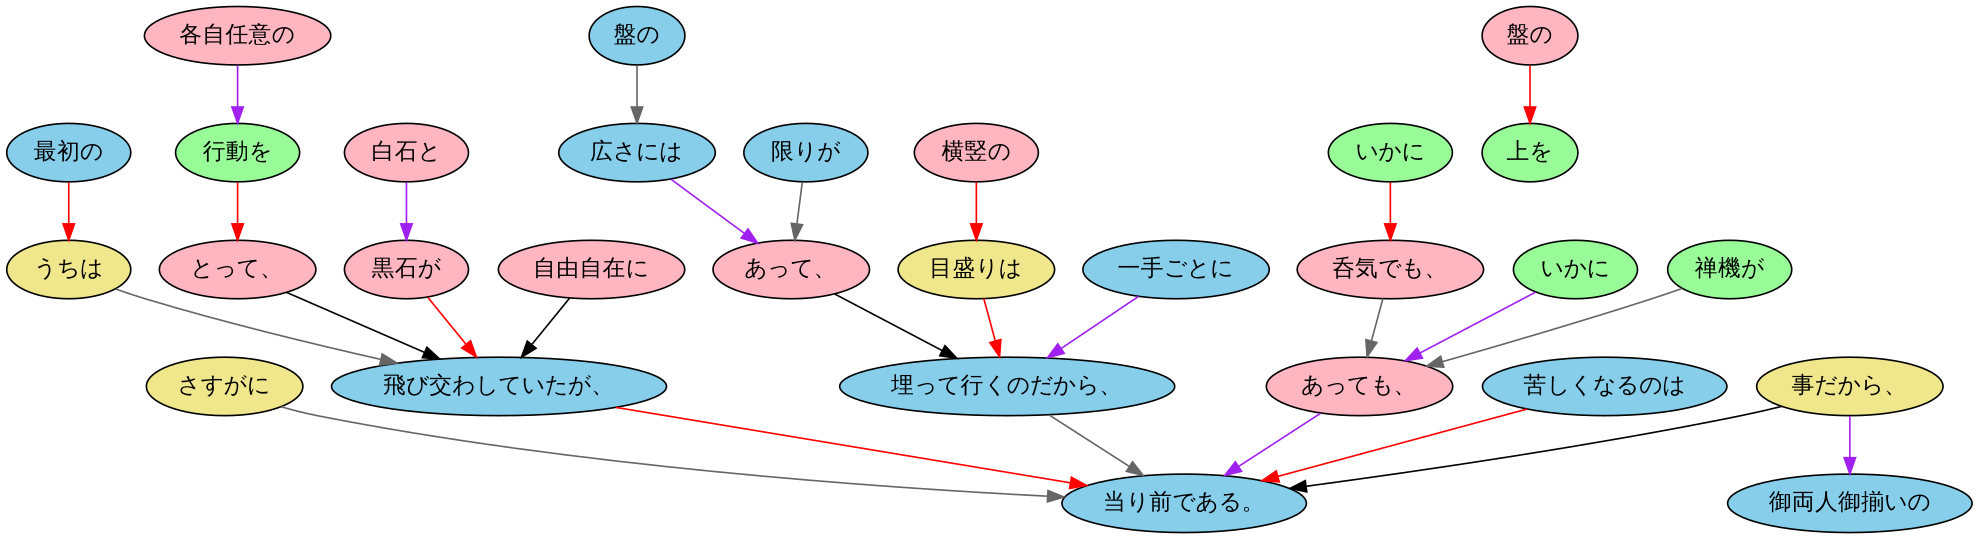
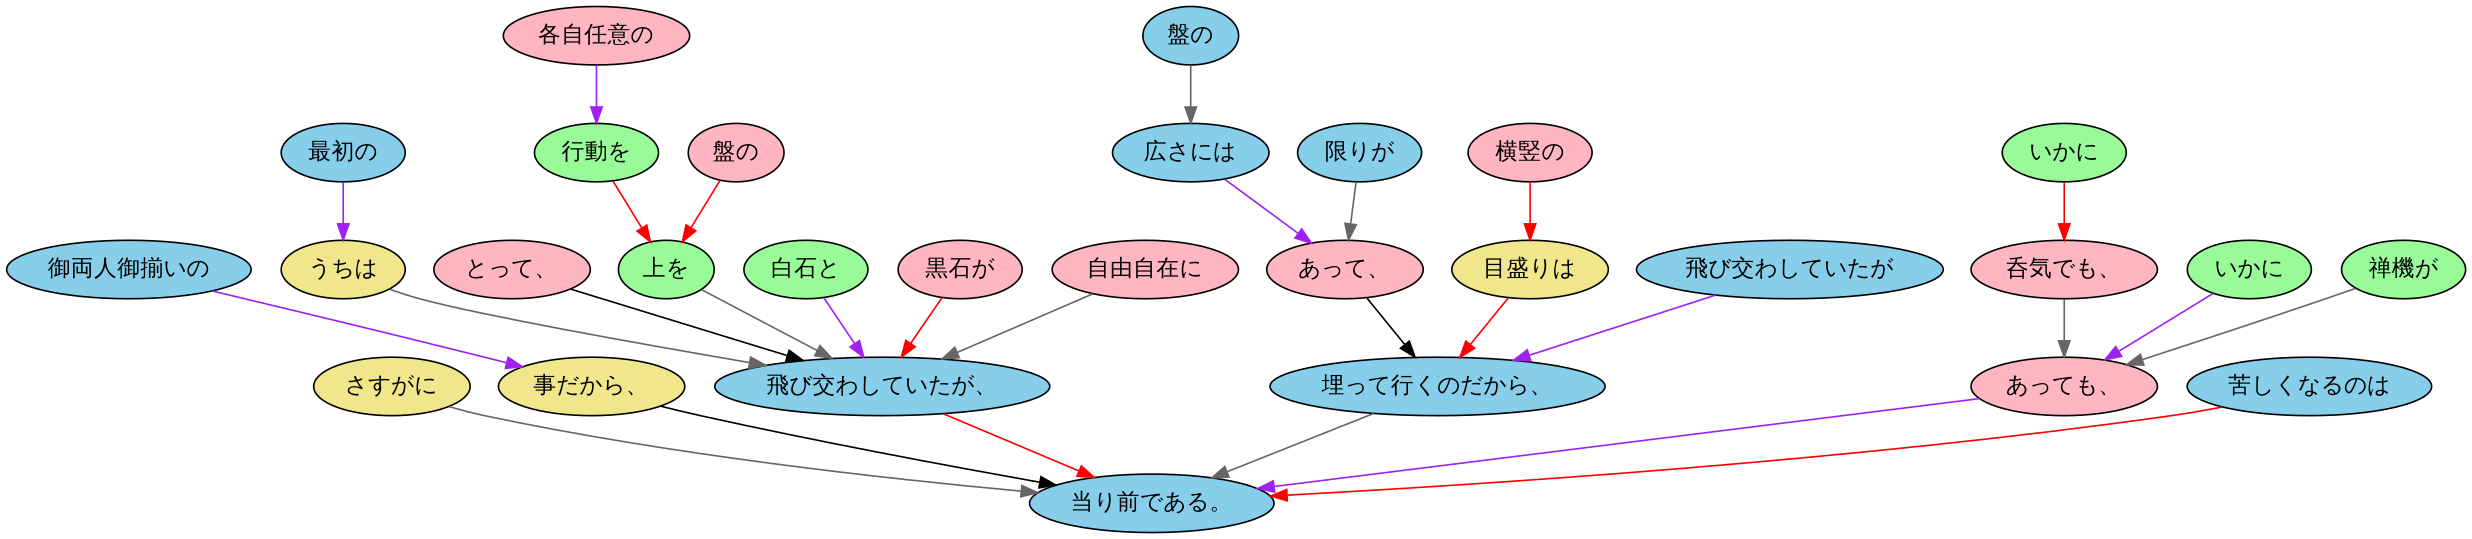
(406, 153) -> (806, 270)
(69, 203) -> (343, 203)
(238, 203) -> (627, 205)
(406, 203) -> (839, 321)
(1176, 270) -> (1790, 270)
none -> (759, 320)
(551, 321) -> (1025, 323)
(1850, 437) -> (359, 326)
